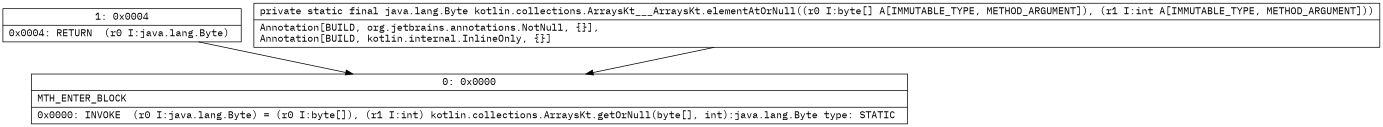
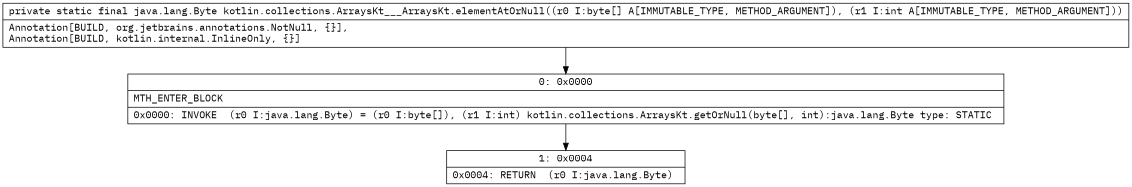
(272, 57) -> (566, 134)
